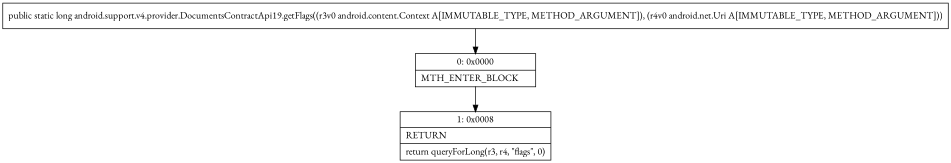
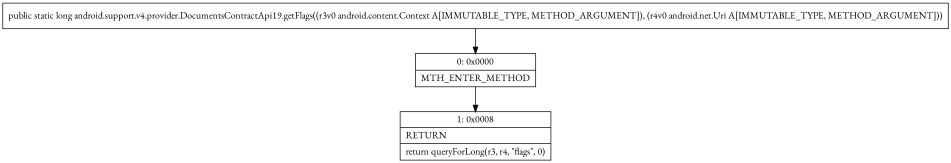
(470, 78) -> (476, 78)
